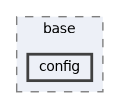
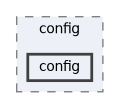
(60, 30) -> (60, 30)
